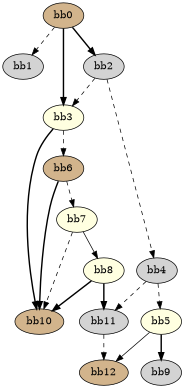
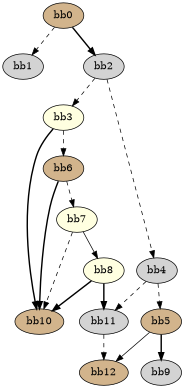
(63, 63) -> none
(161, 322) -> (161, 322)
